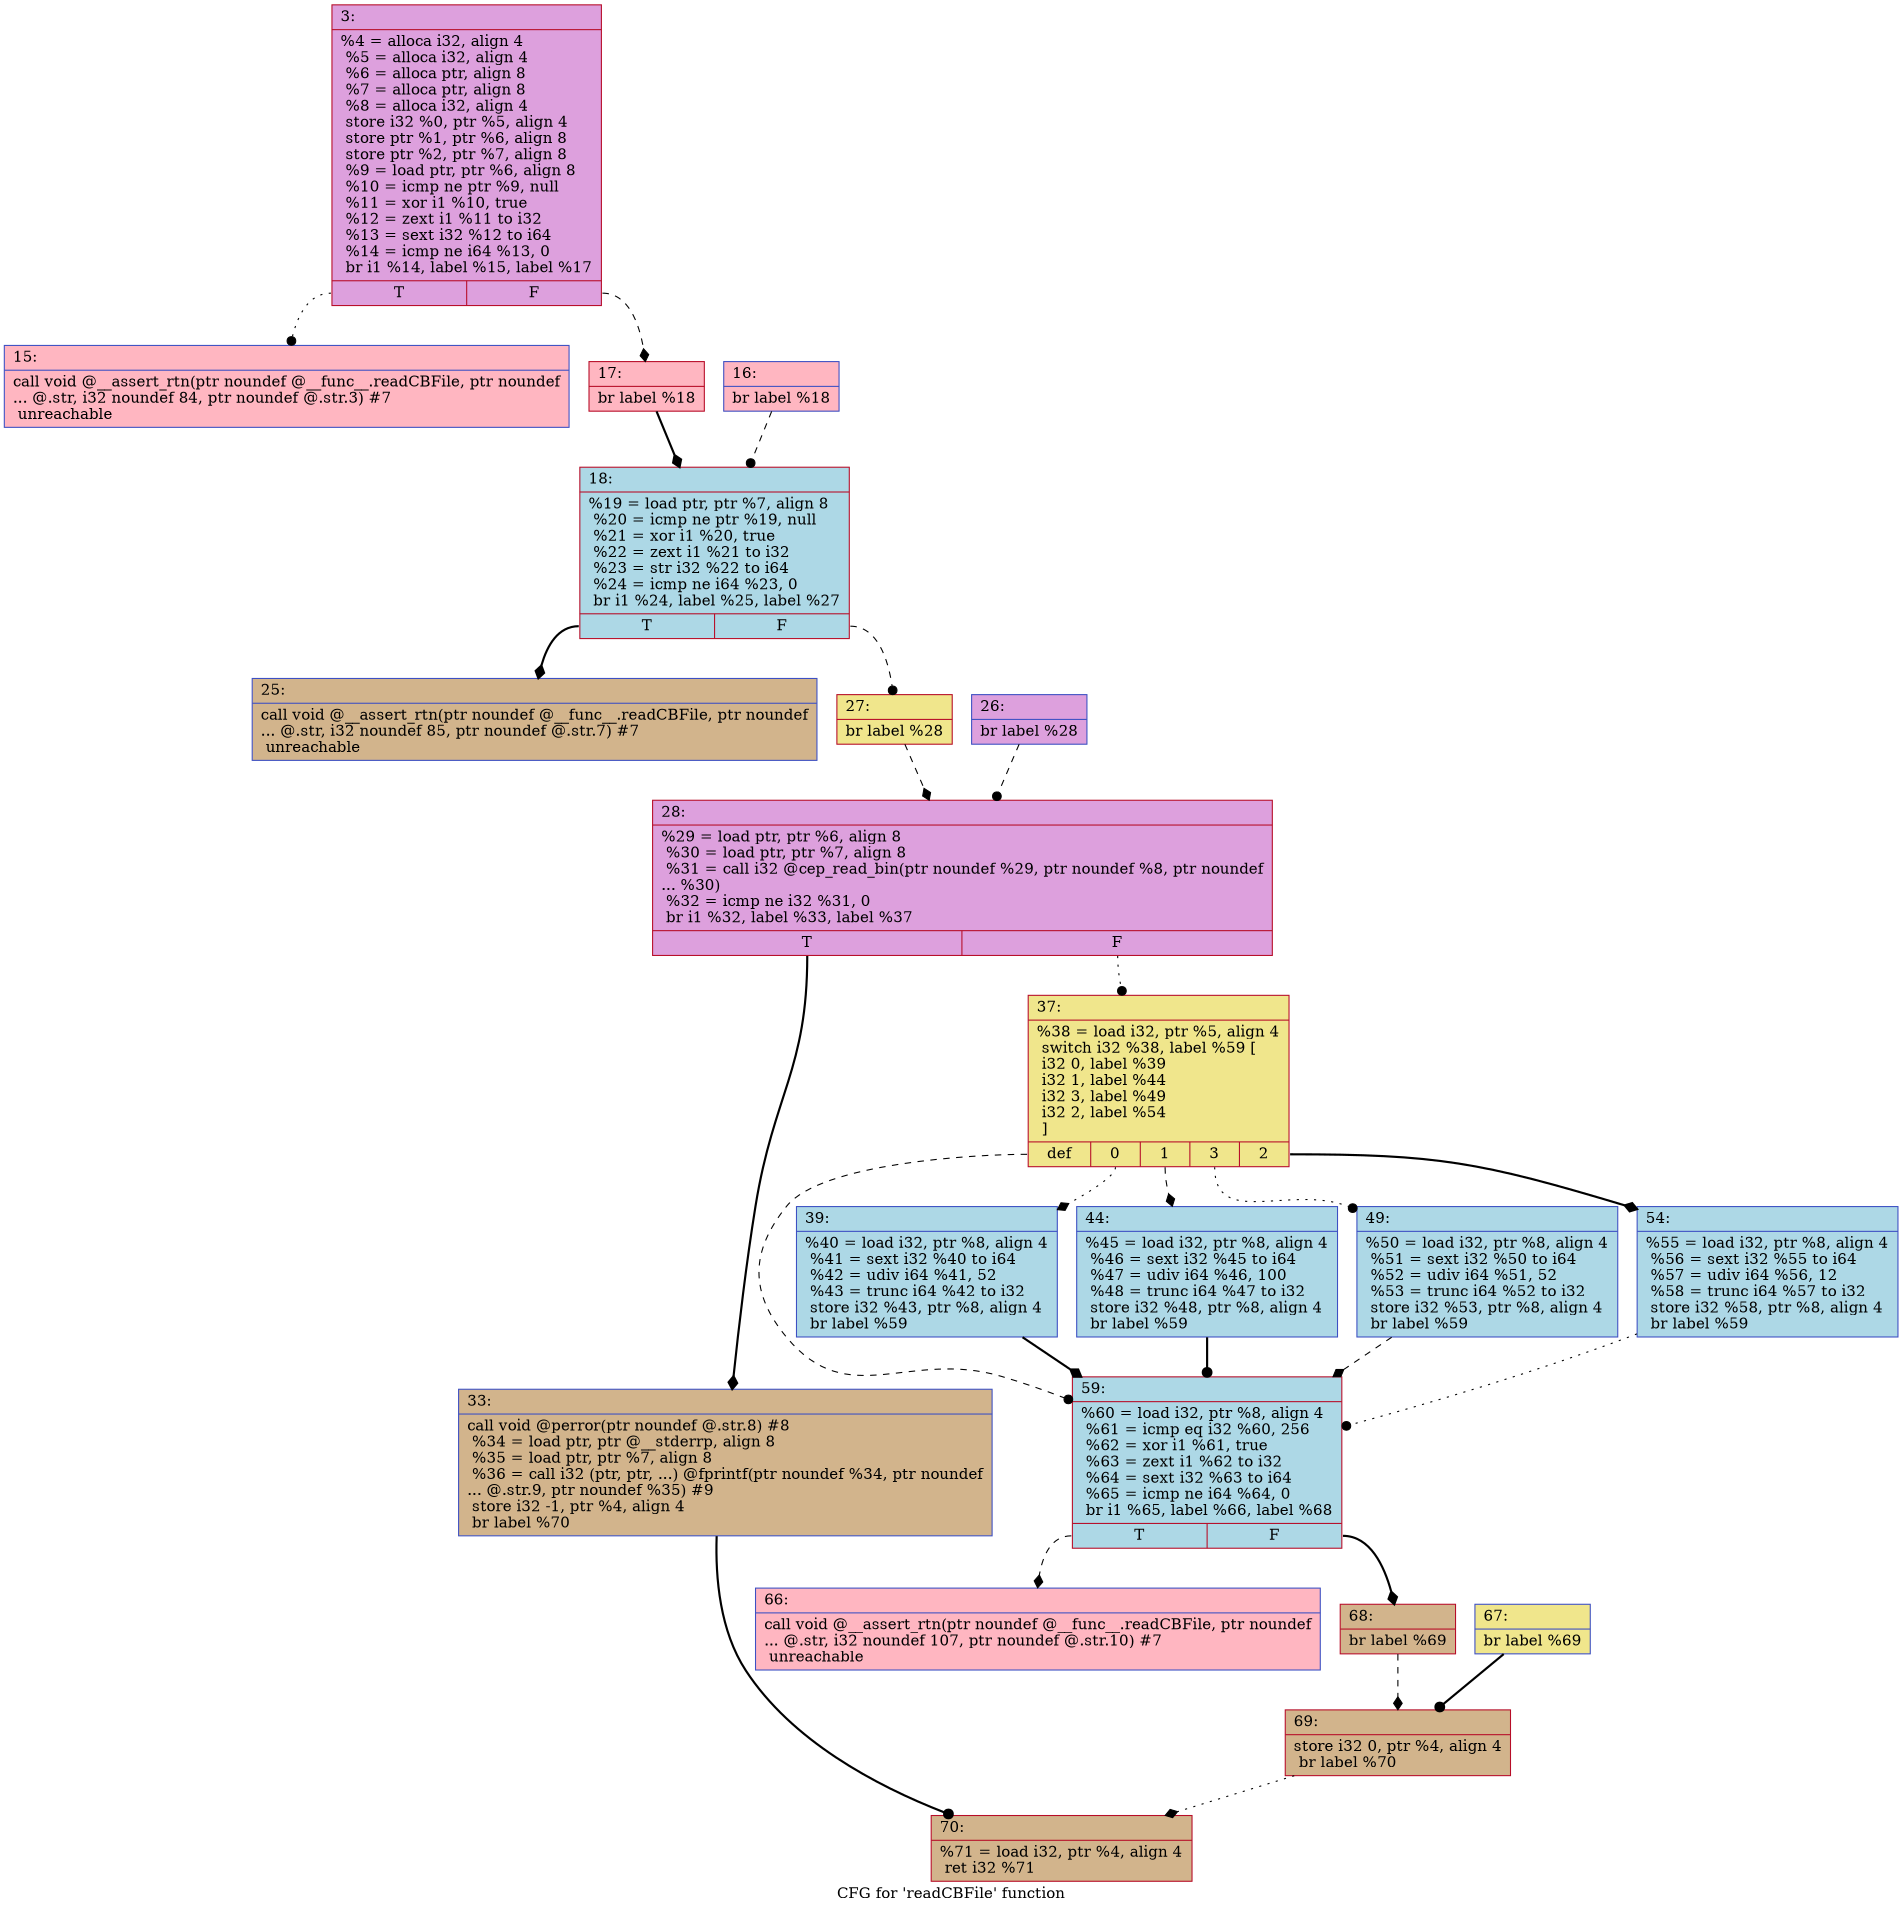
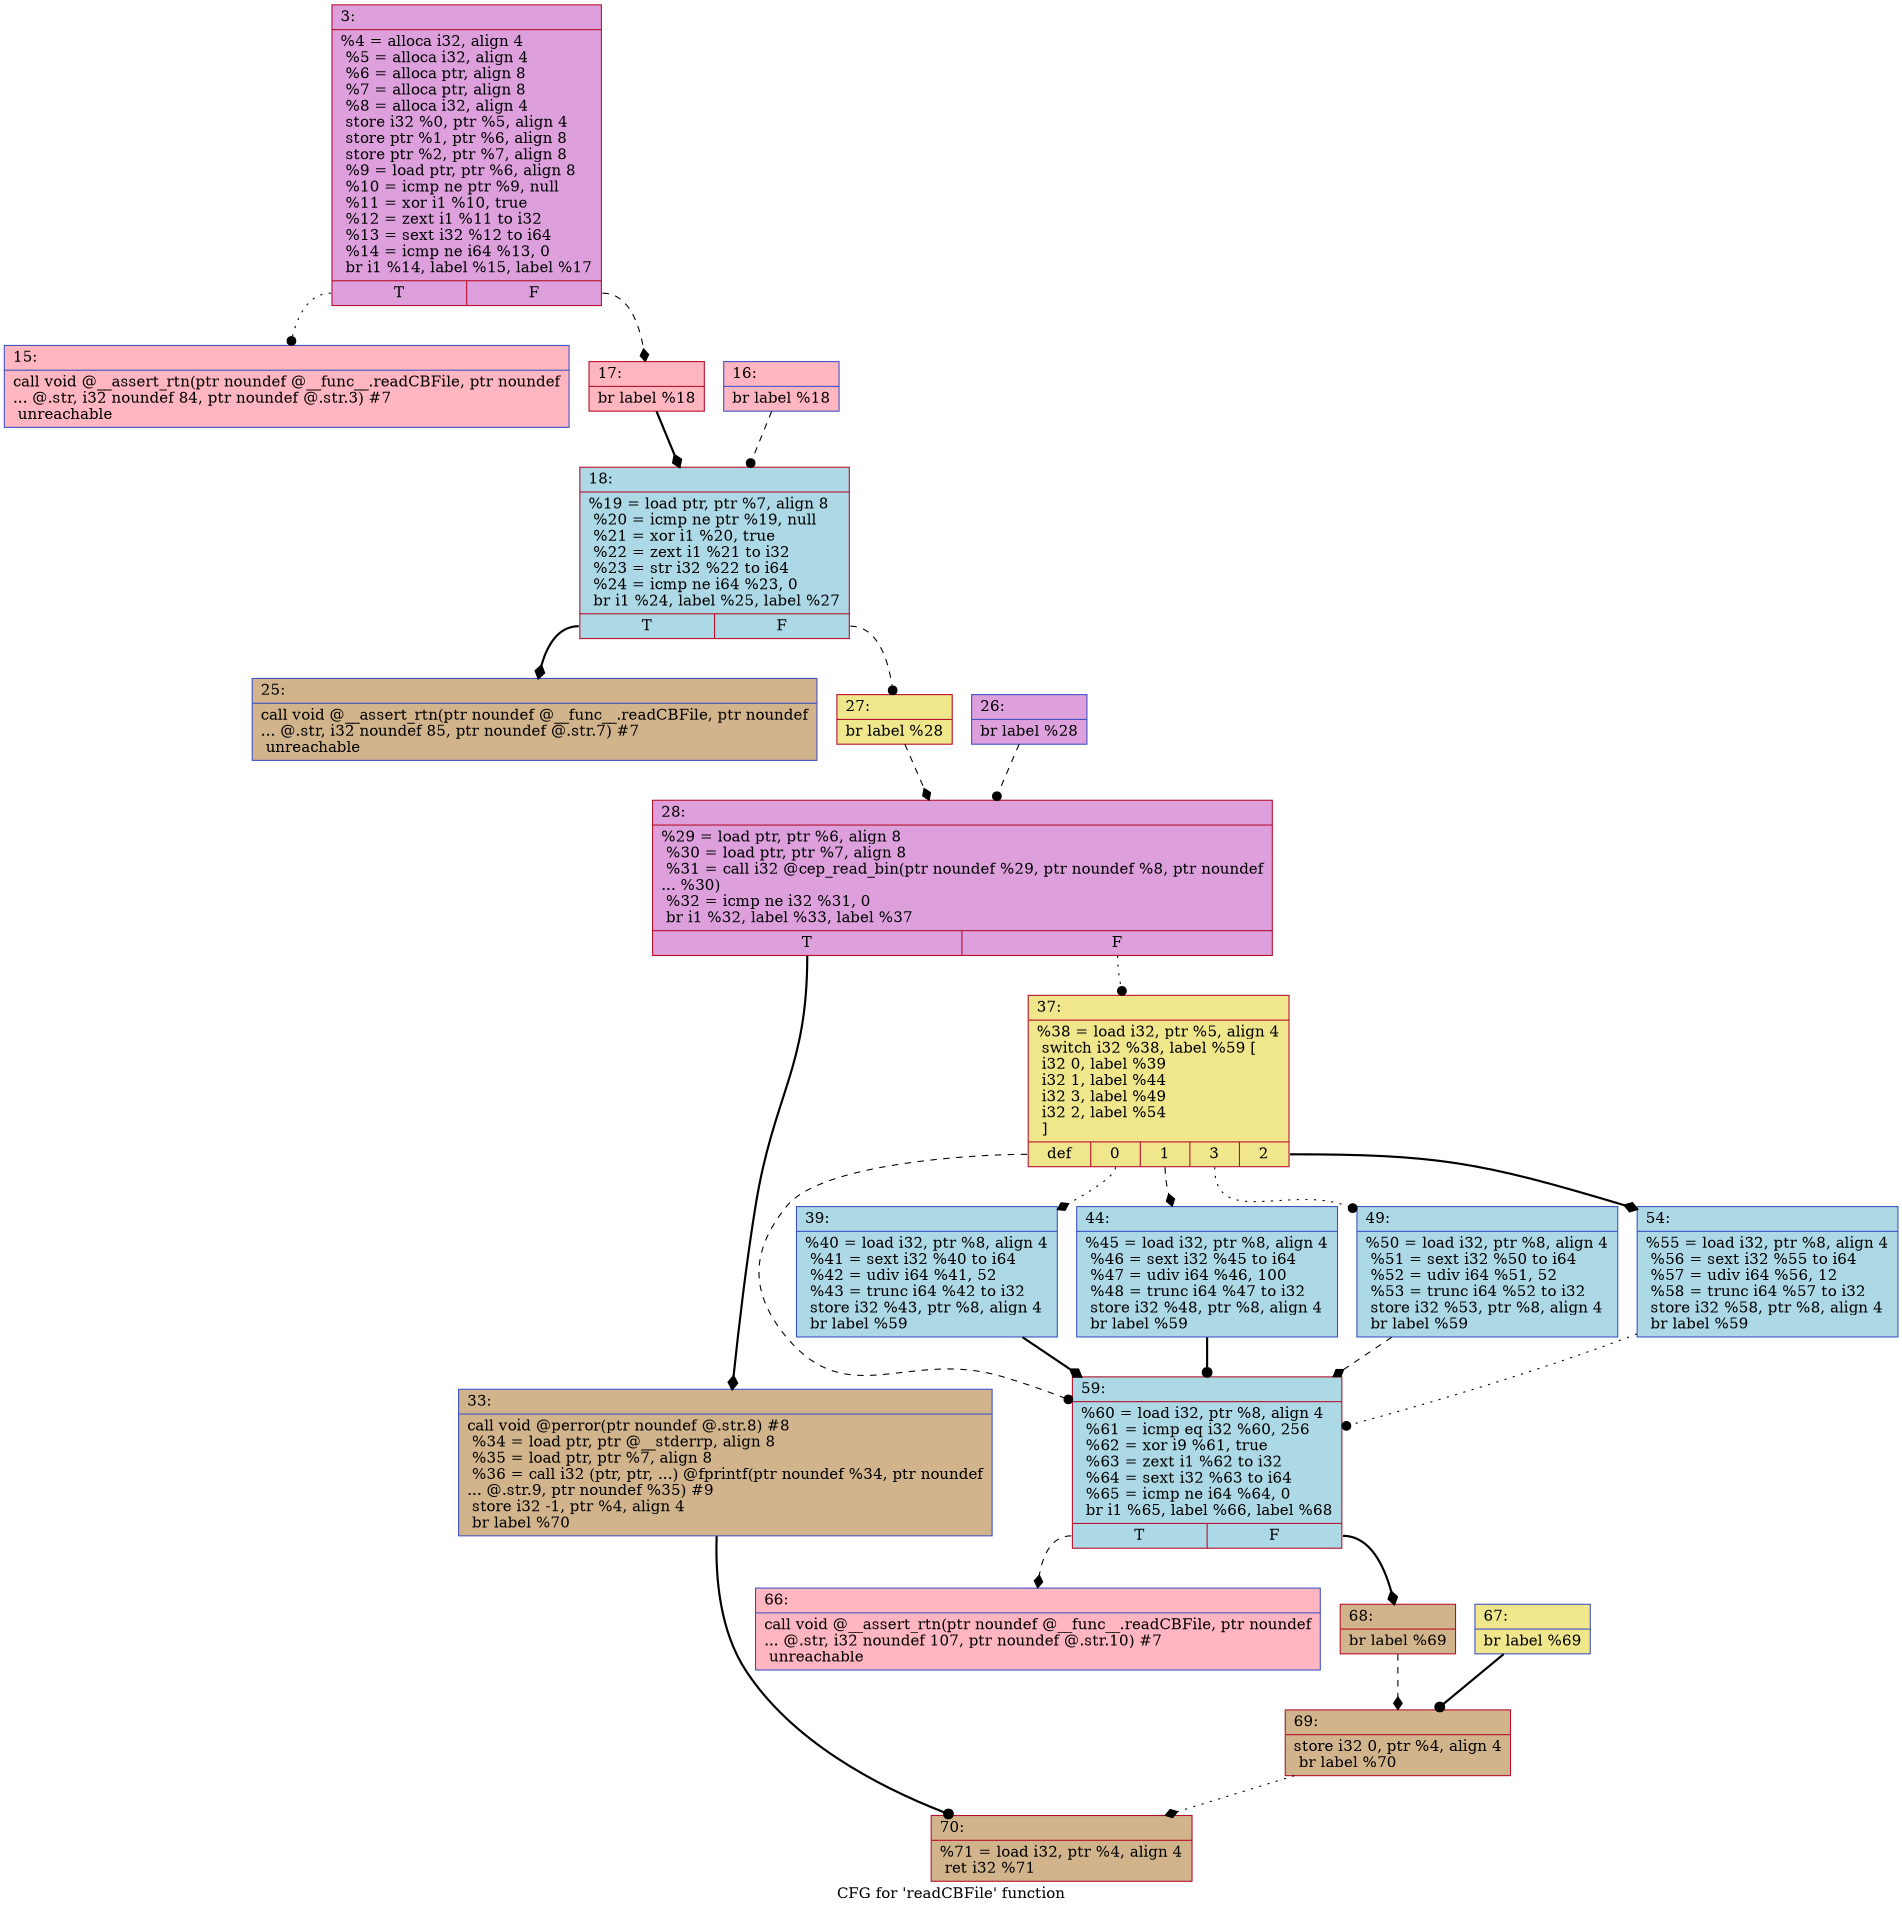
(1175, 1446) -> (1175, 1446)
